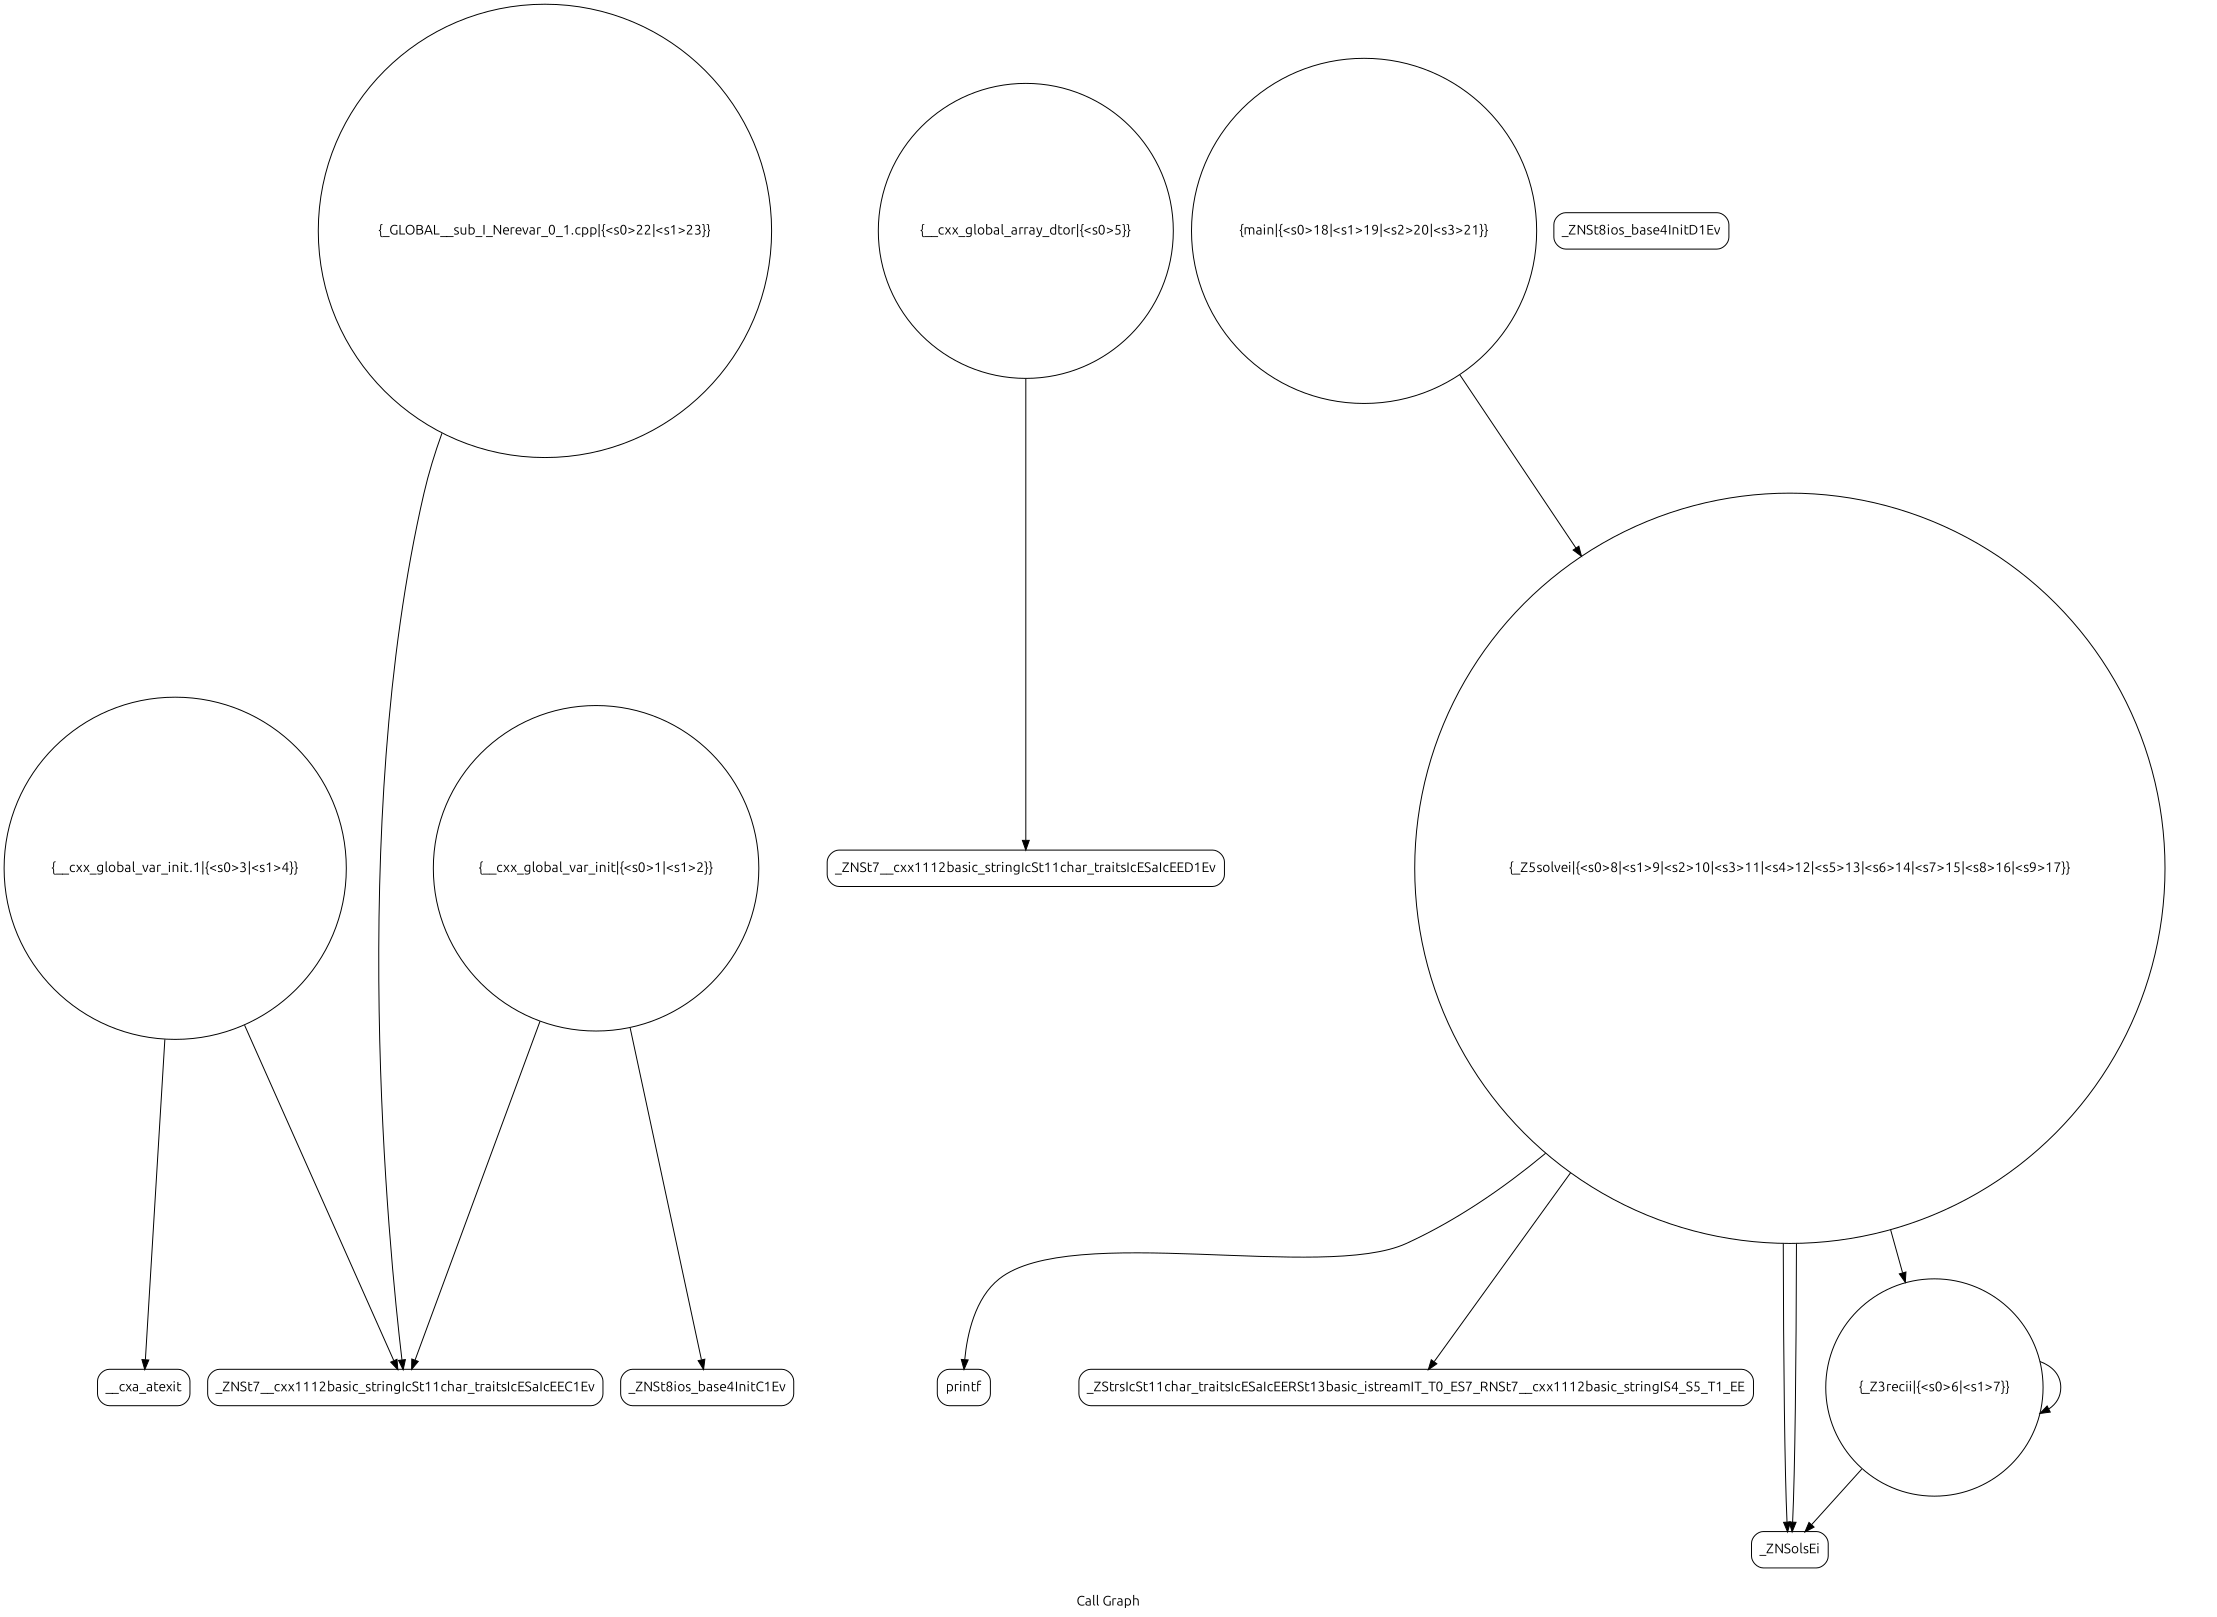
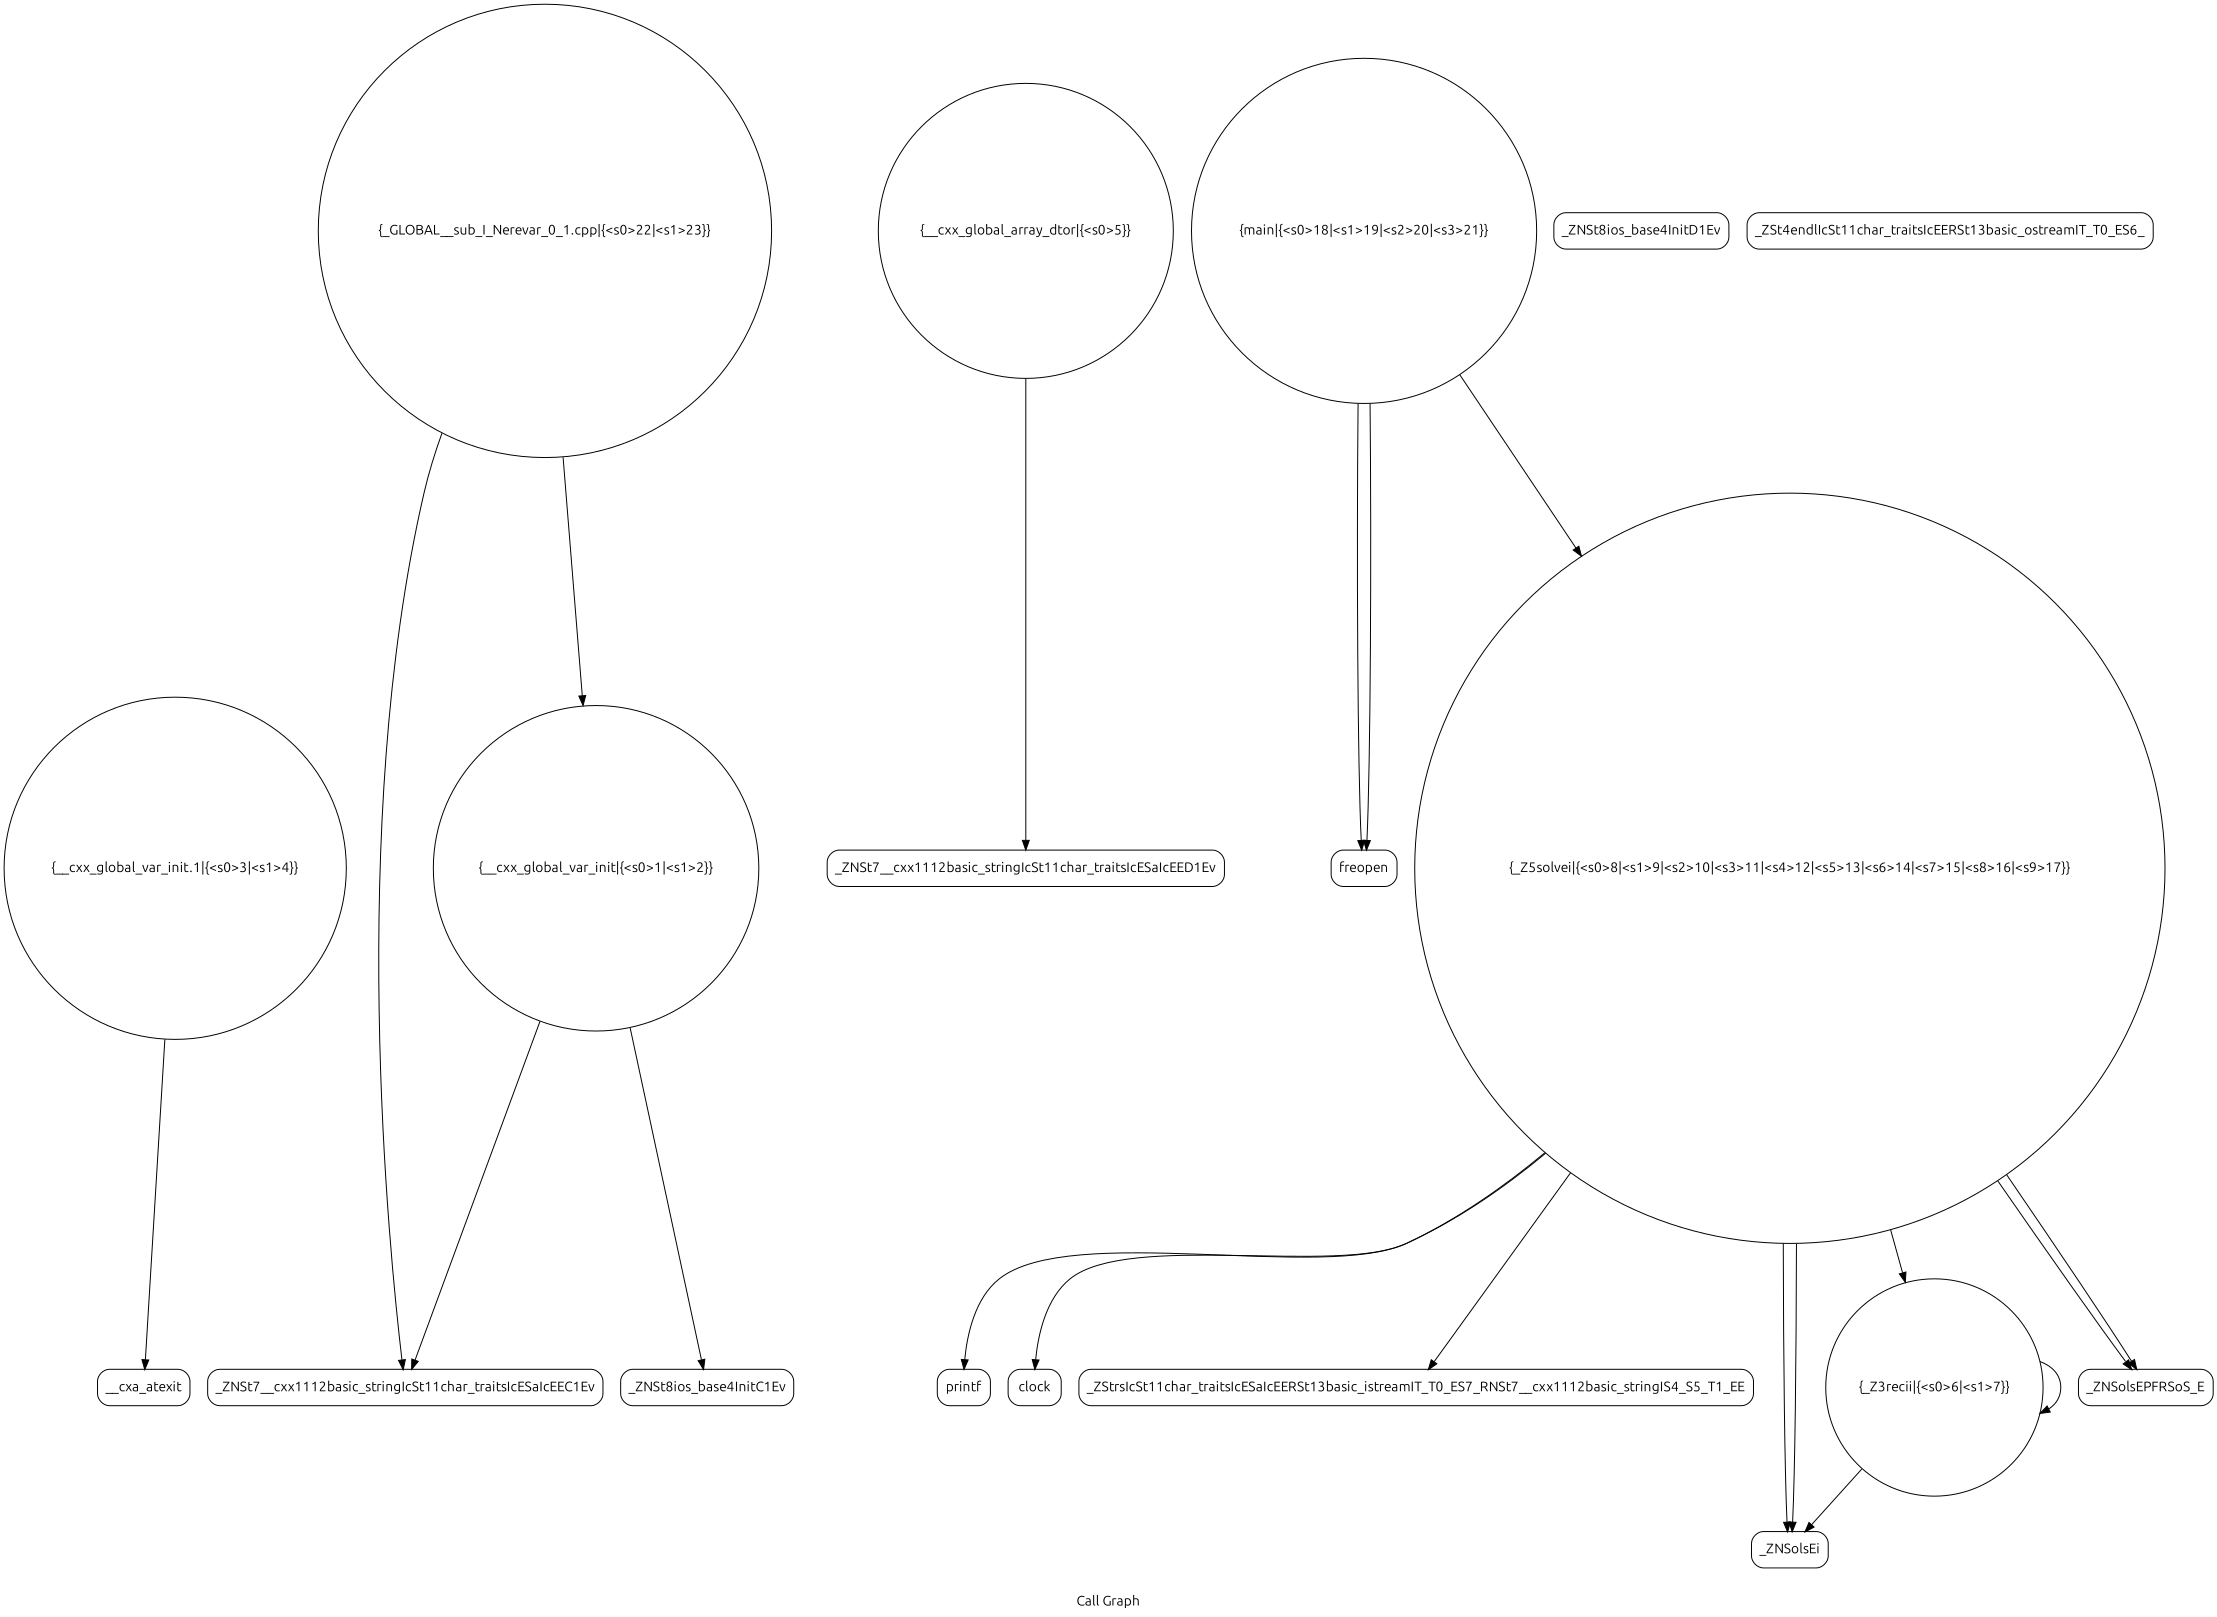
none -> (1950, 231)
none -> (573, 577)
none -> (1364, 868)
(319, 1193) -> none
none -> (1035, 1387)
none -> (2146, 1387)
